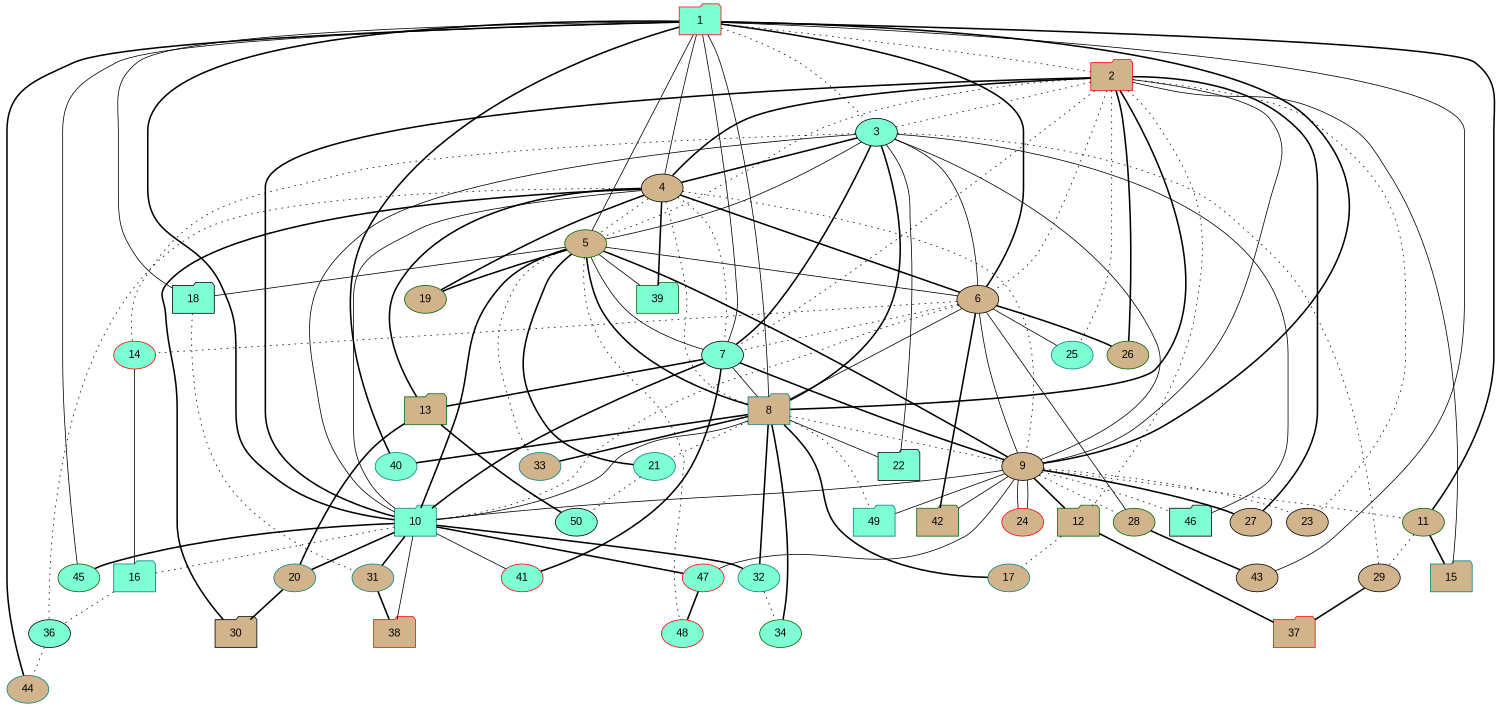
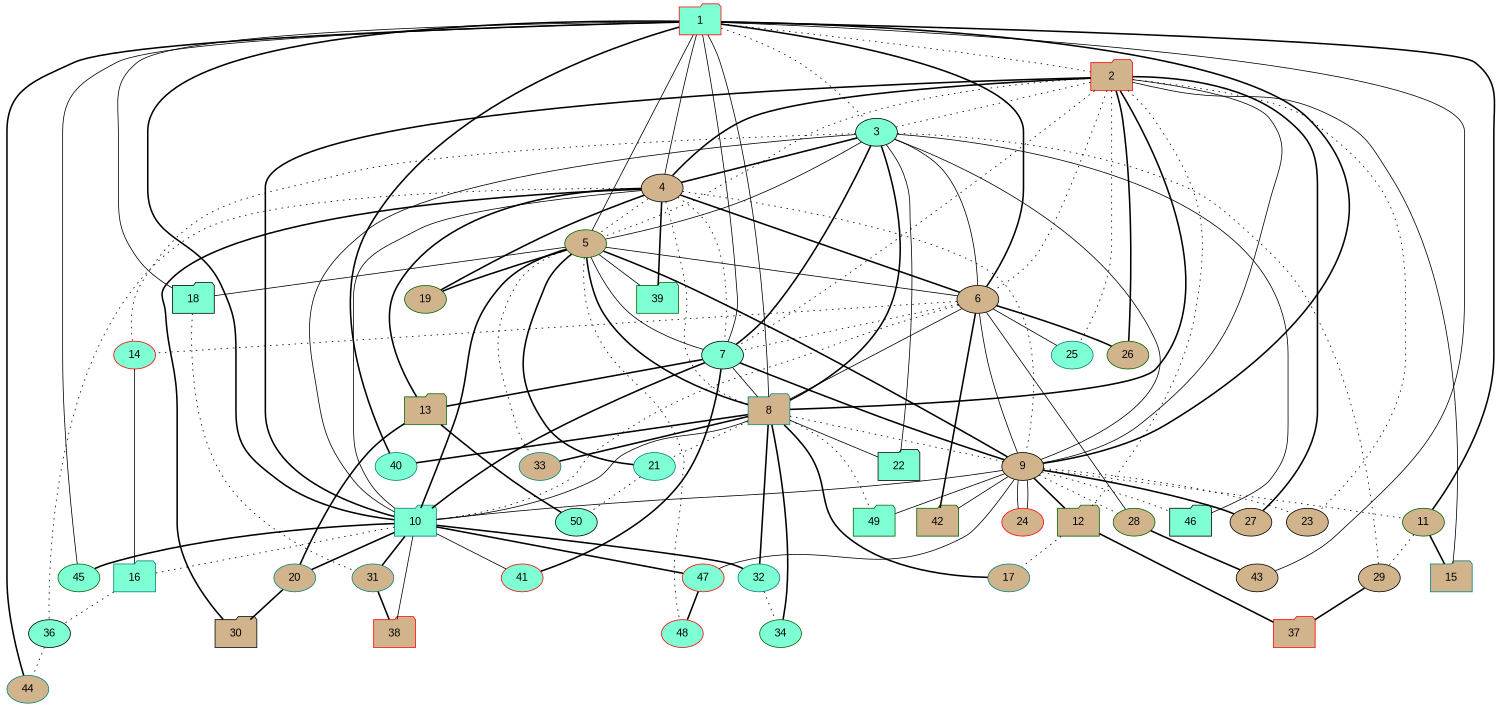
(874, 522) -> (874, 522)
